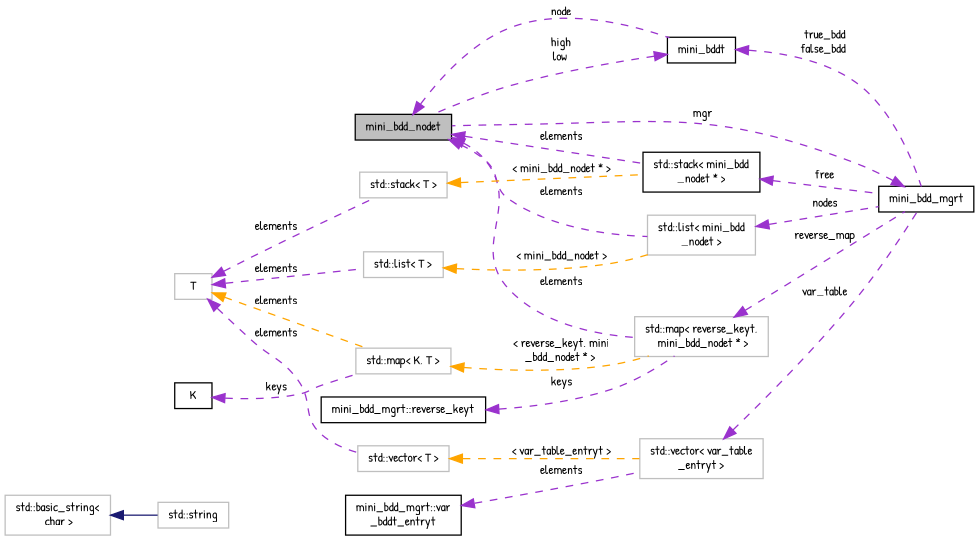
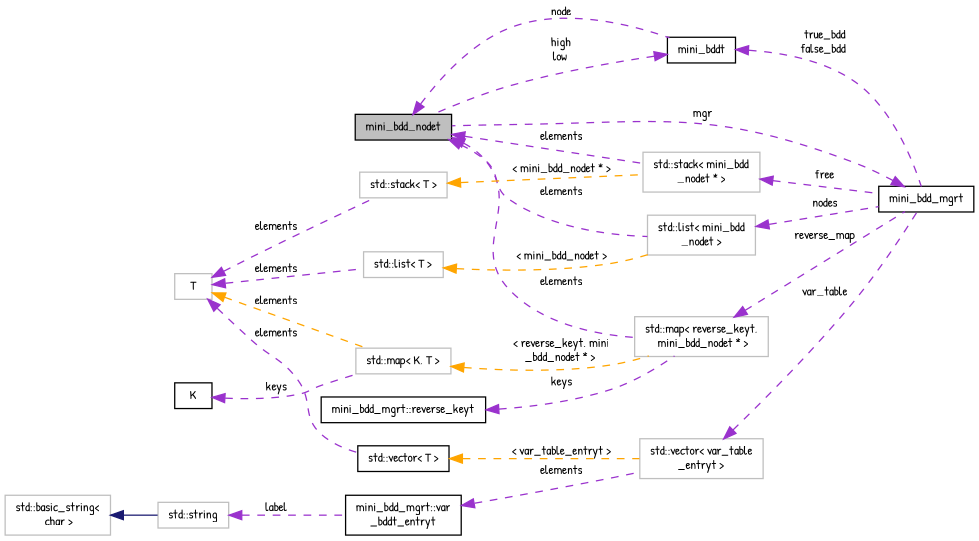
(701, 172) -> (701, 172)
(403, 459) -> (403, 459)
none -> (294, 515)
